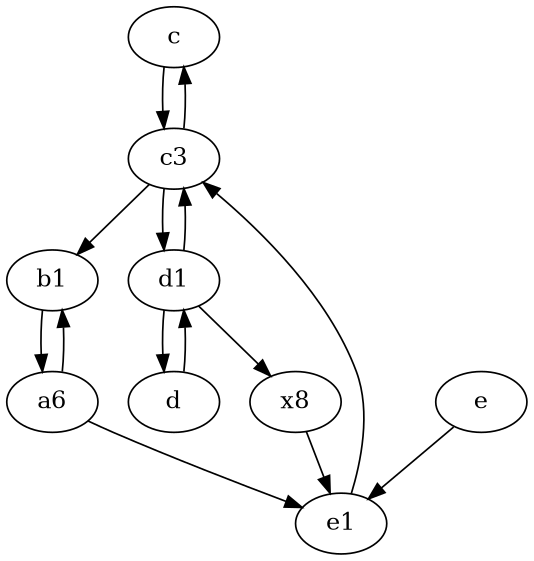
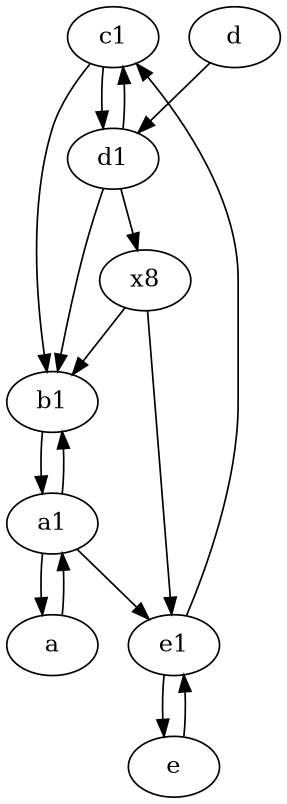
(174, 37) -> none
(174, 159) -> (113, 37)
(163, 332) -> (79, 270)
none -> (104, 334)
(52, 402) -> (52, 524)
none -> (52, 645)
none -> (163, 697)
